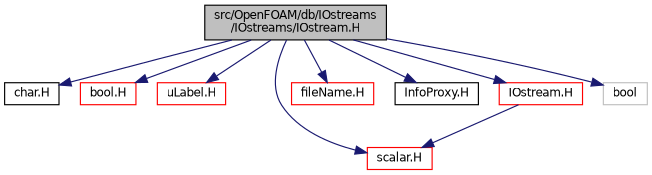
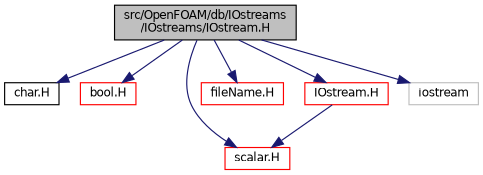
(191, 94) -> none
(437, 94) -> none
(625, 94) -> (444, 94)
